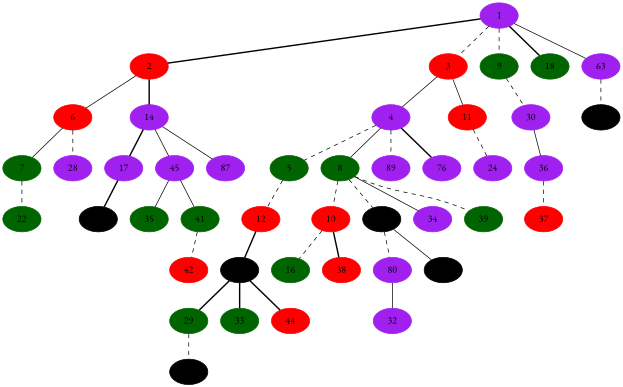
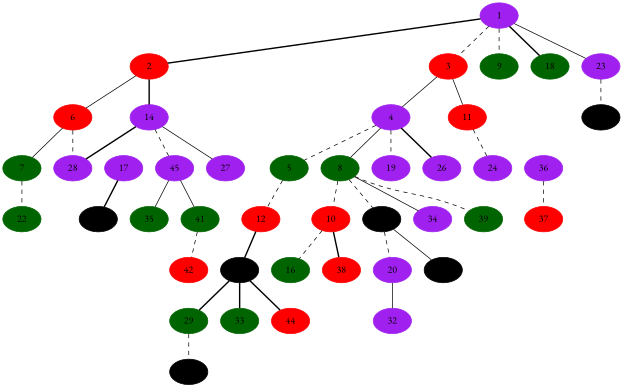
(601, 66) -> (601, 66)
(531, 117) -> none
(136, 143) -> (111, 143)
(162, 143) -> (162, 143)
(226, 168) -> (226, 168)
(391, 168) -> (391, 168)
(442, 168) -> (442, 168)
(392, 270) -> (392, 270)
